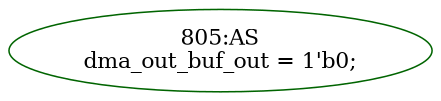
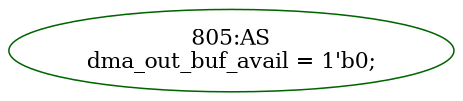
(221, 51) -> (231, 51)
